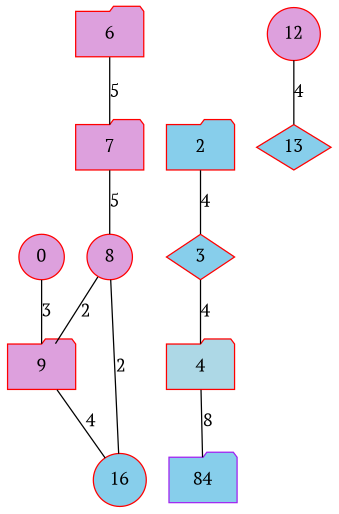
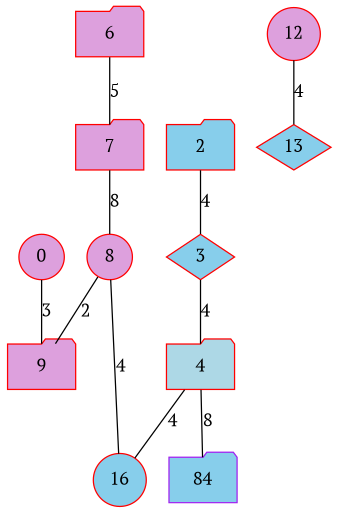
(115, 202) -> (115, 202)
(121, 367) -> (121, 367)
(81, 424) -> (160, 424)
